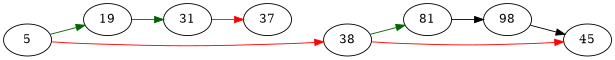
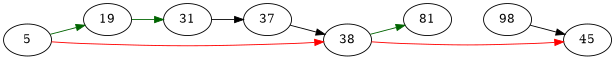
(223, 20) -> (223, 20)
(463, 20) -> none
none -> (303, 29)
